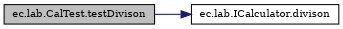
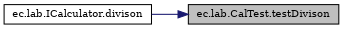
(168, 14) -> (165, 14)
